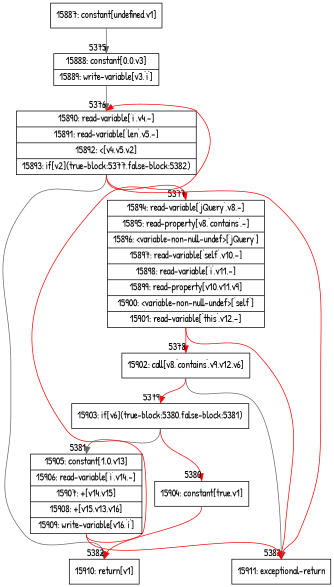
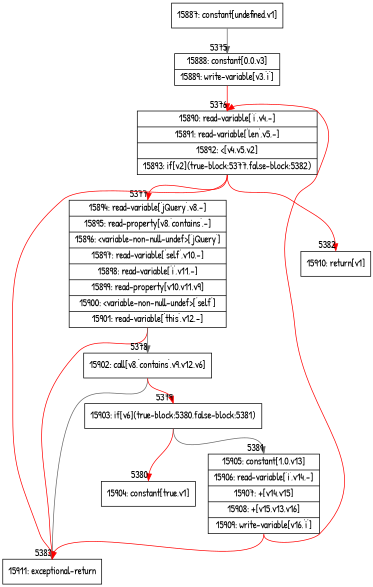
(106, 95) -> (227, 95)
(186, 341) -> (148, 341)
(11, 365) -> (286, 198)
(156, 532) -> none
